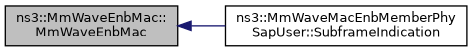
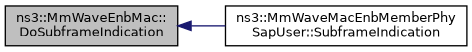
(92, 26) -> (92, 26)
